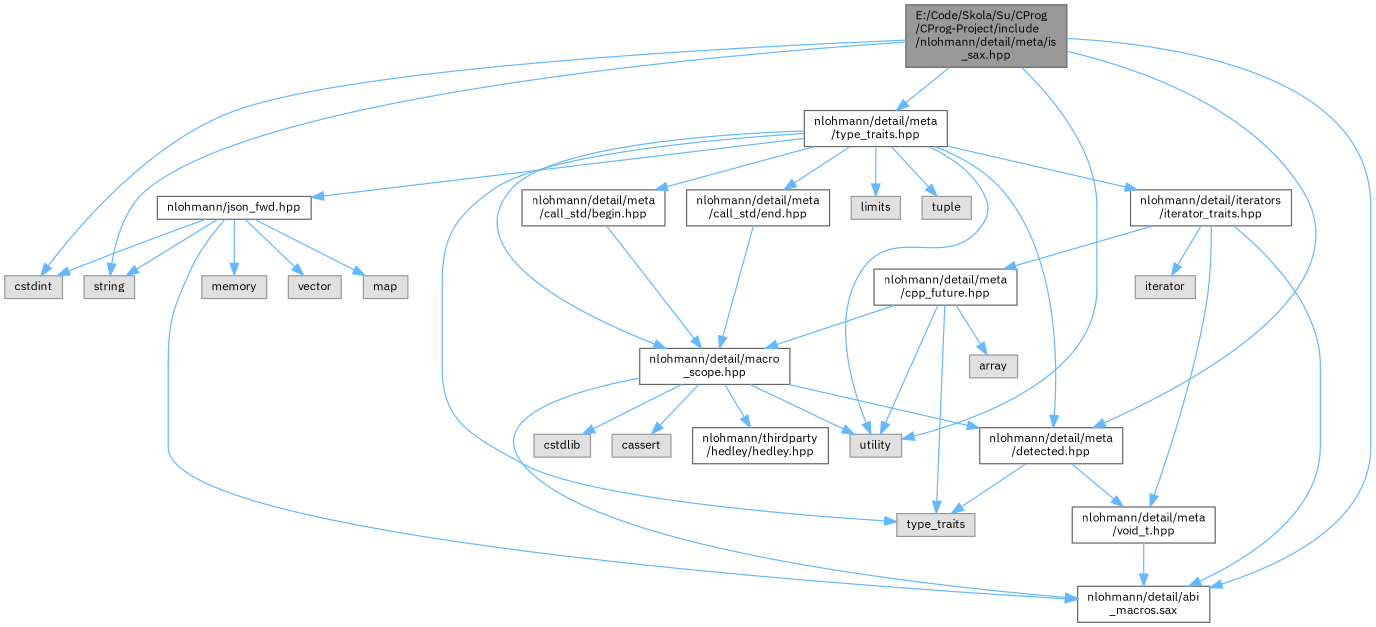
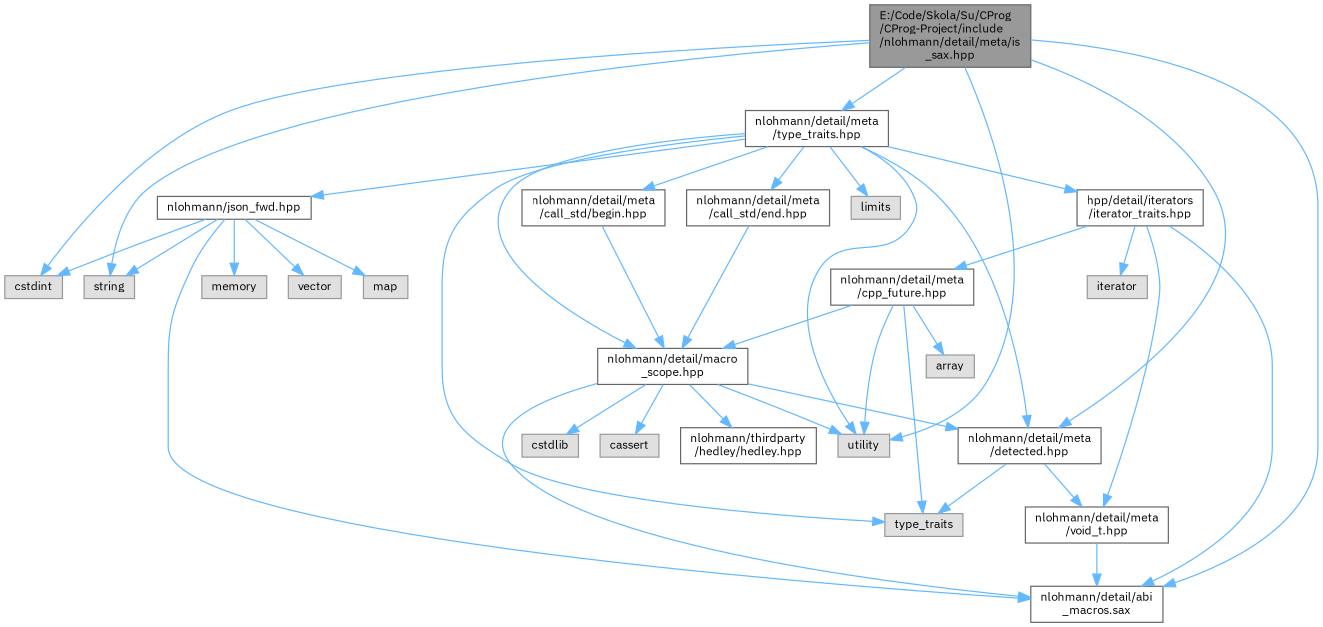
(947, 208) -> none
(1211, 208) -> (1140, 208)
